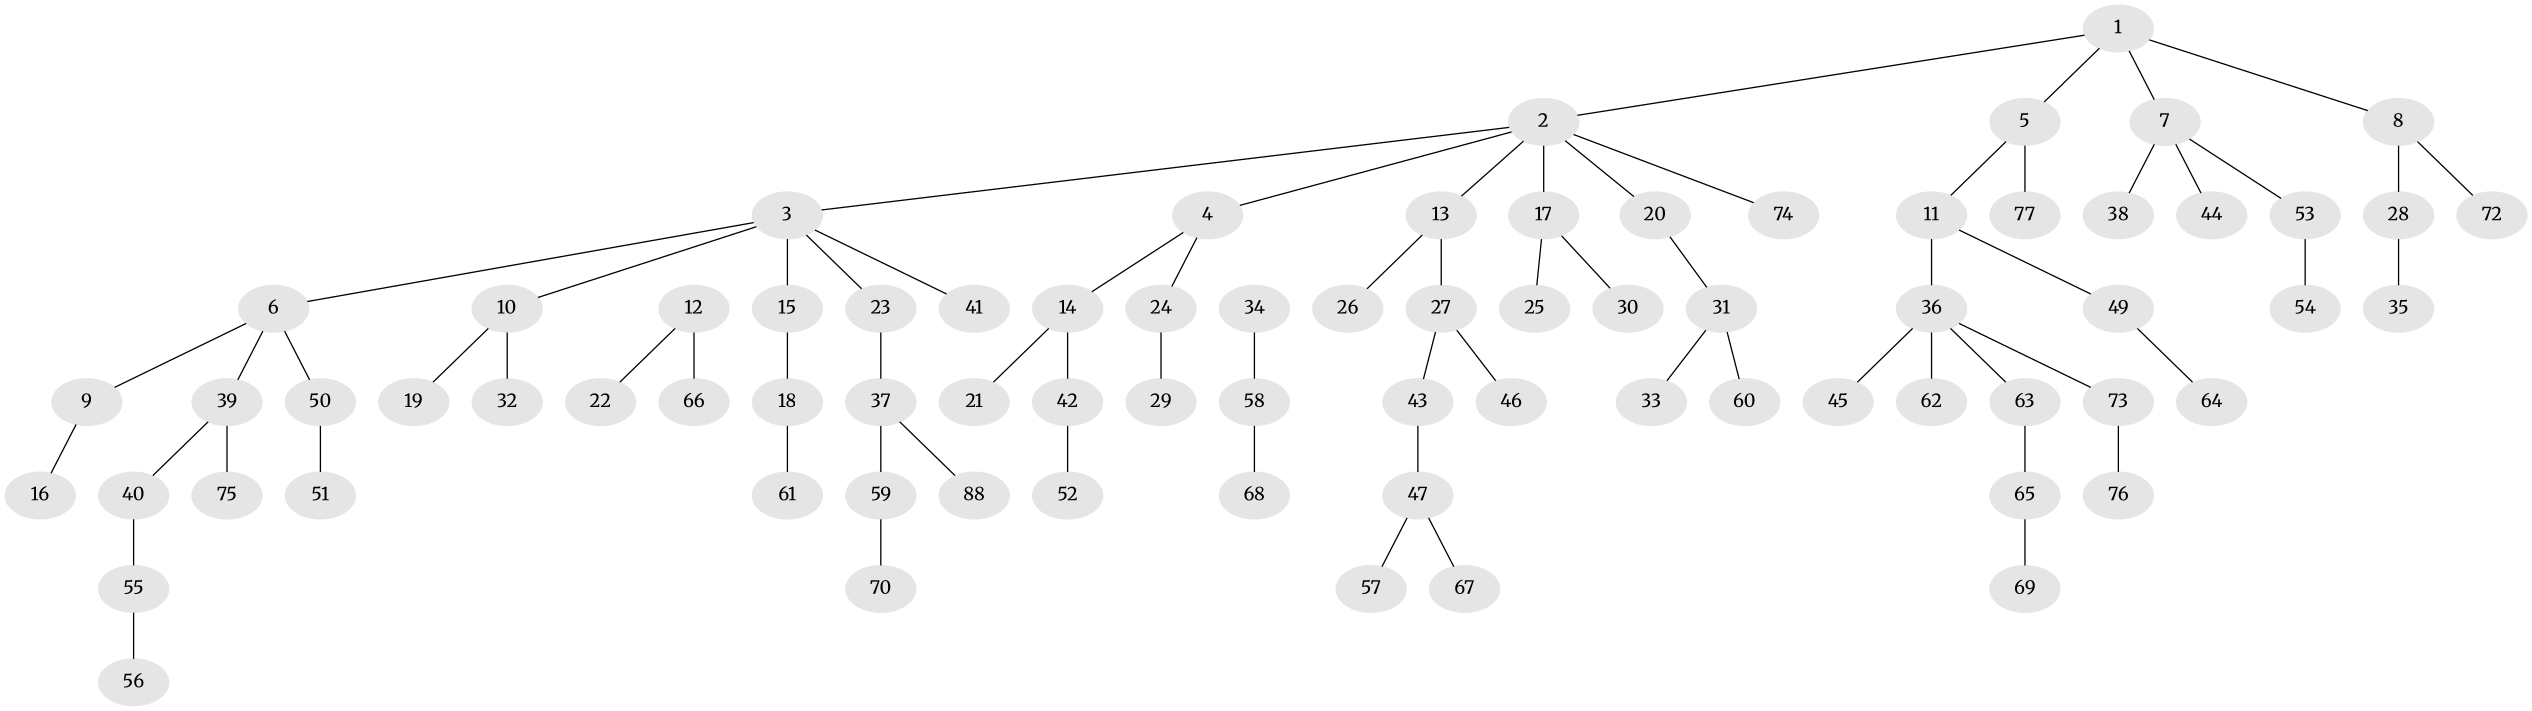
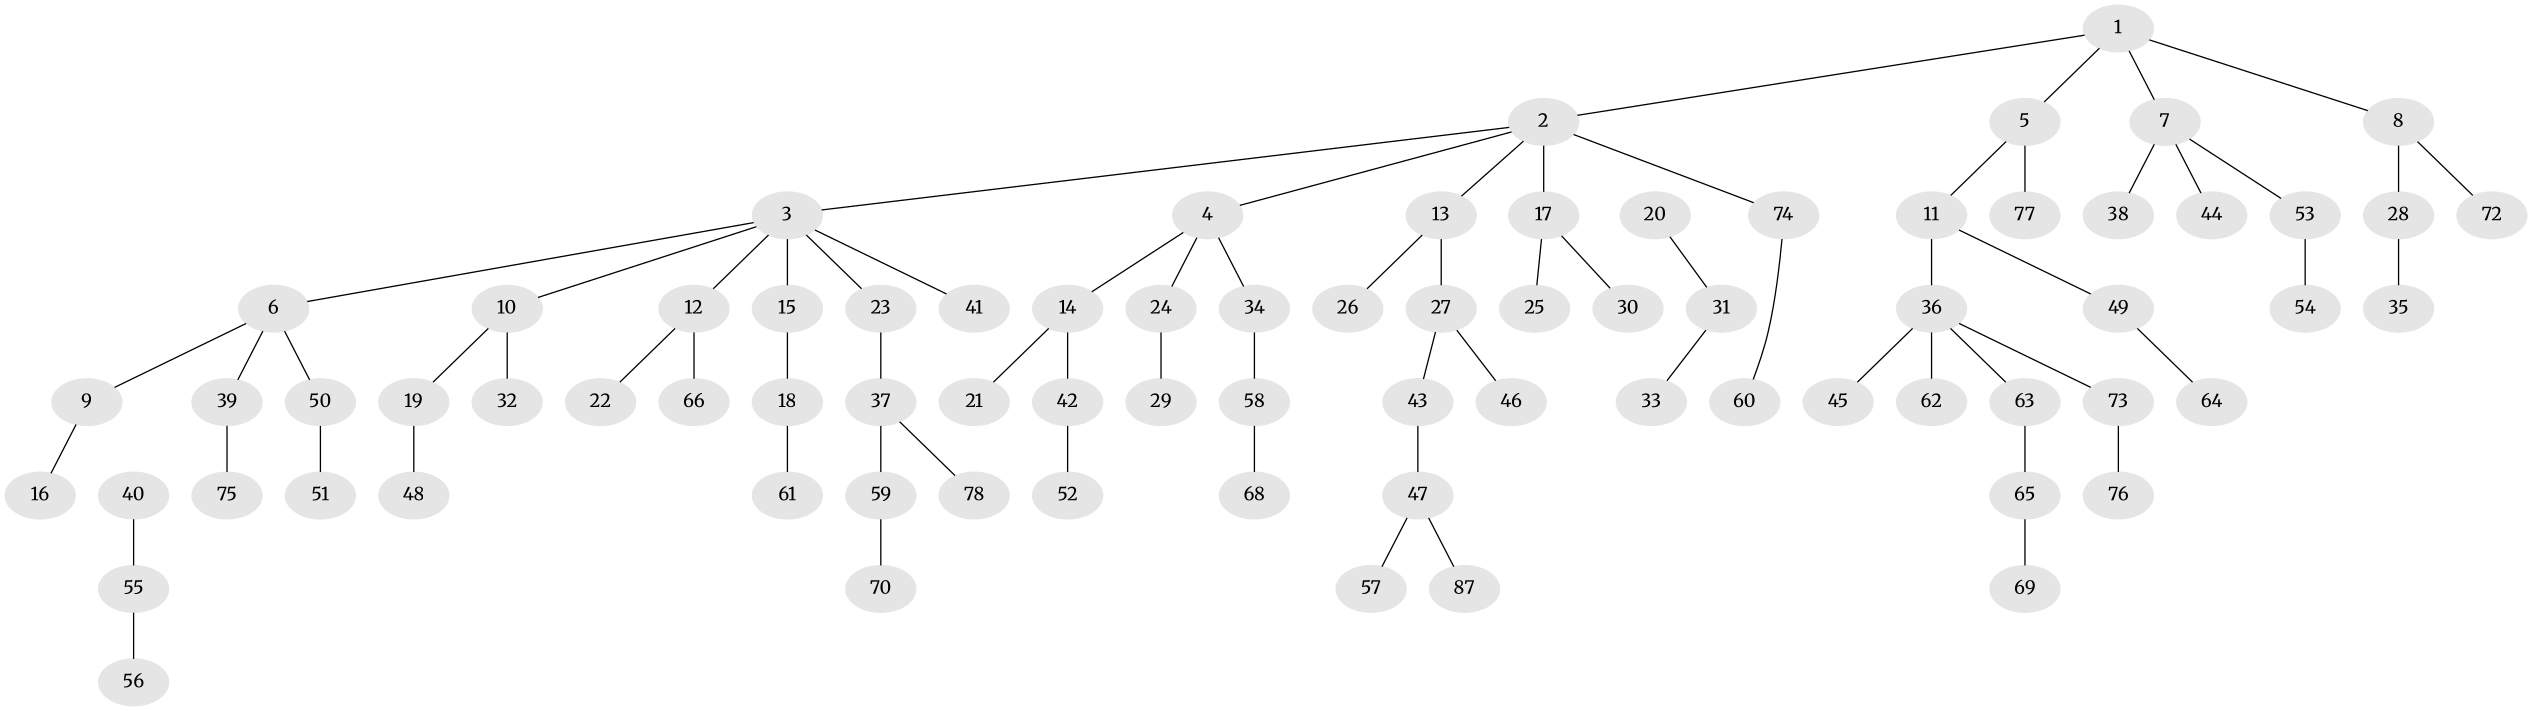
(1600, 169) -> none
none -> (741, 262)
none -> (1231, 262)
(1733, 356) -> (1773, 310)
(180, 449) -> none
none -> (414, 496)
(974, 496) -> (974, 496)
(1465, 589) -> (1465, 589)
